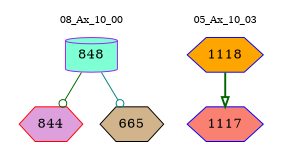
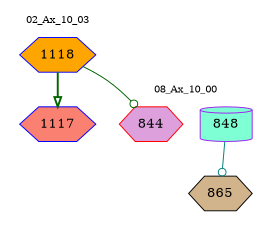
(225, 21) -> (58, 21)
(73, 86) -> (118, 89)
(132, 124) -> (220, 193)
